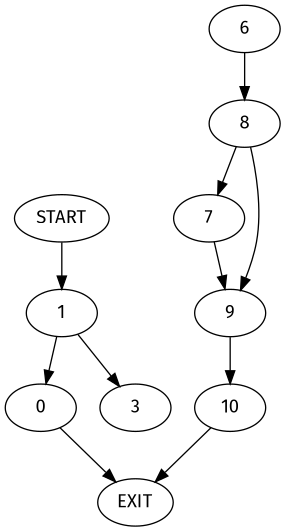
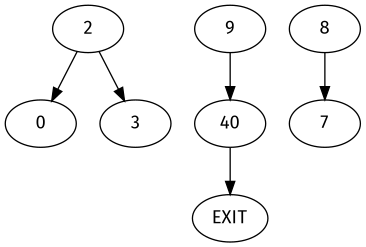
(245, 29) -> none
(259, 213) -> none
(62, 218) -> none
(218, 259) -> none
(62, 313) -> (88, 29)
(230, 408) -> (230, 124)
(83, 450) -> none
